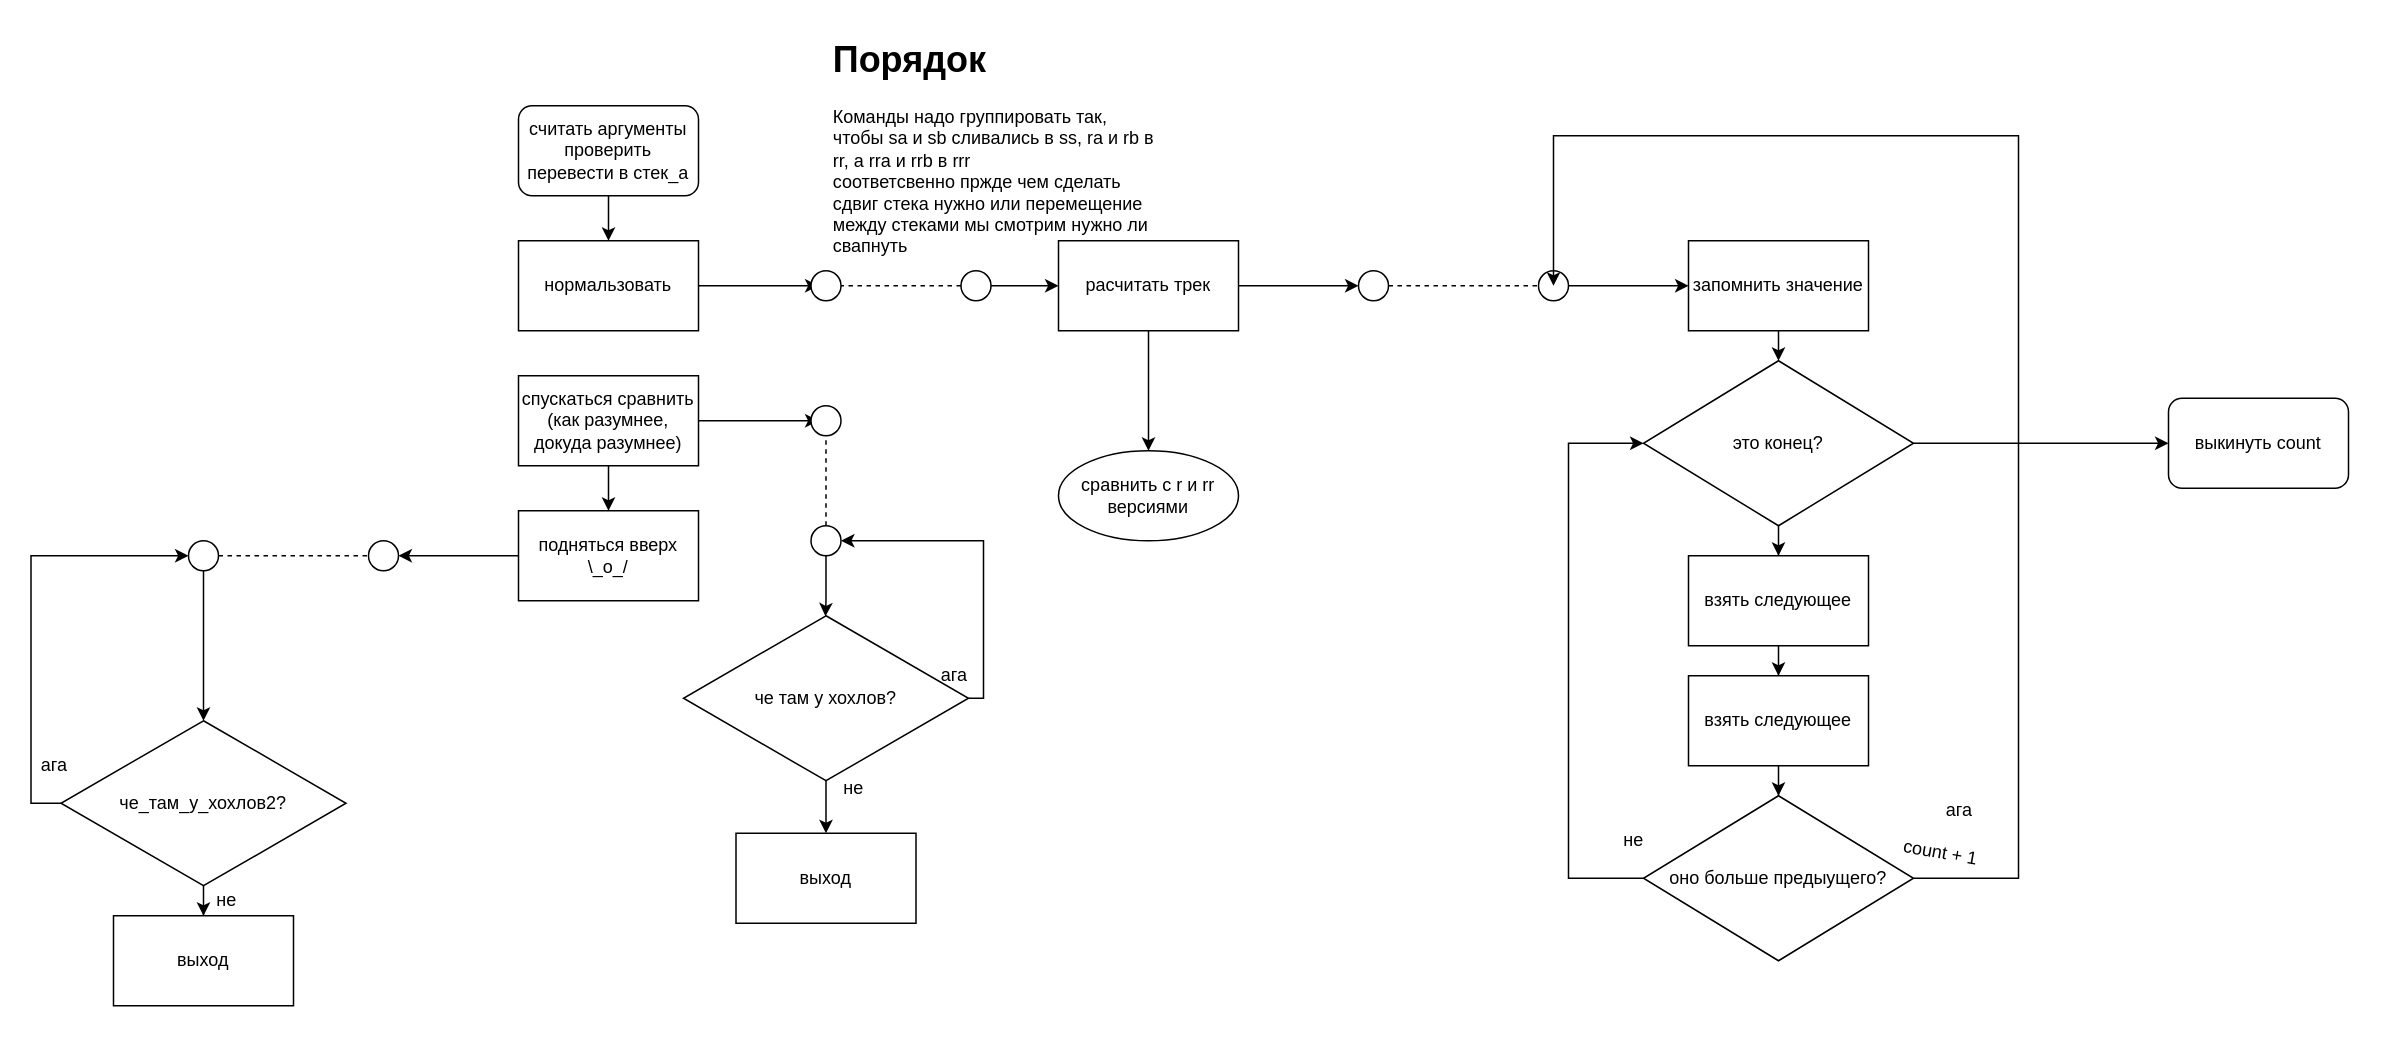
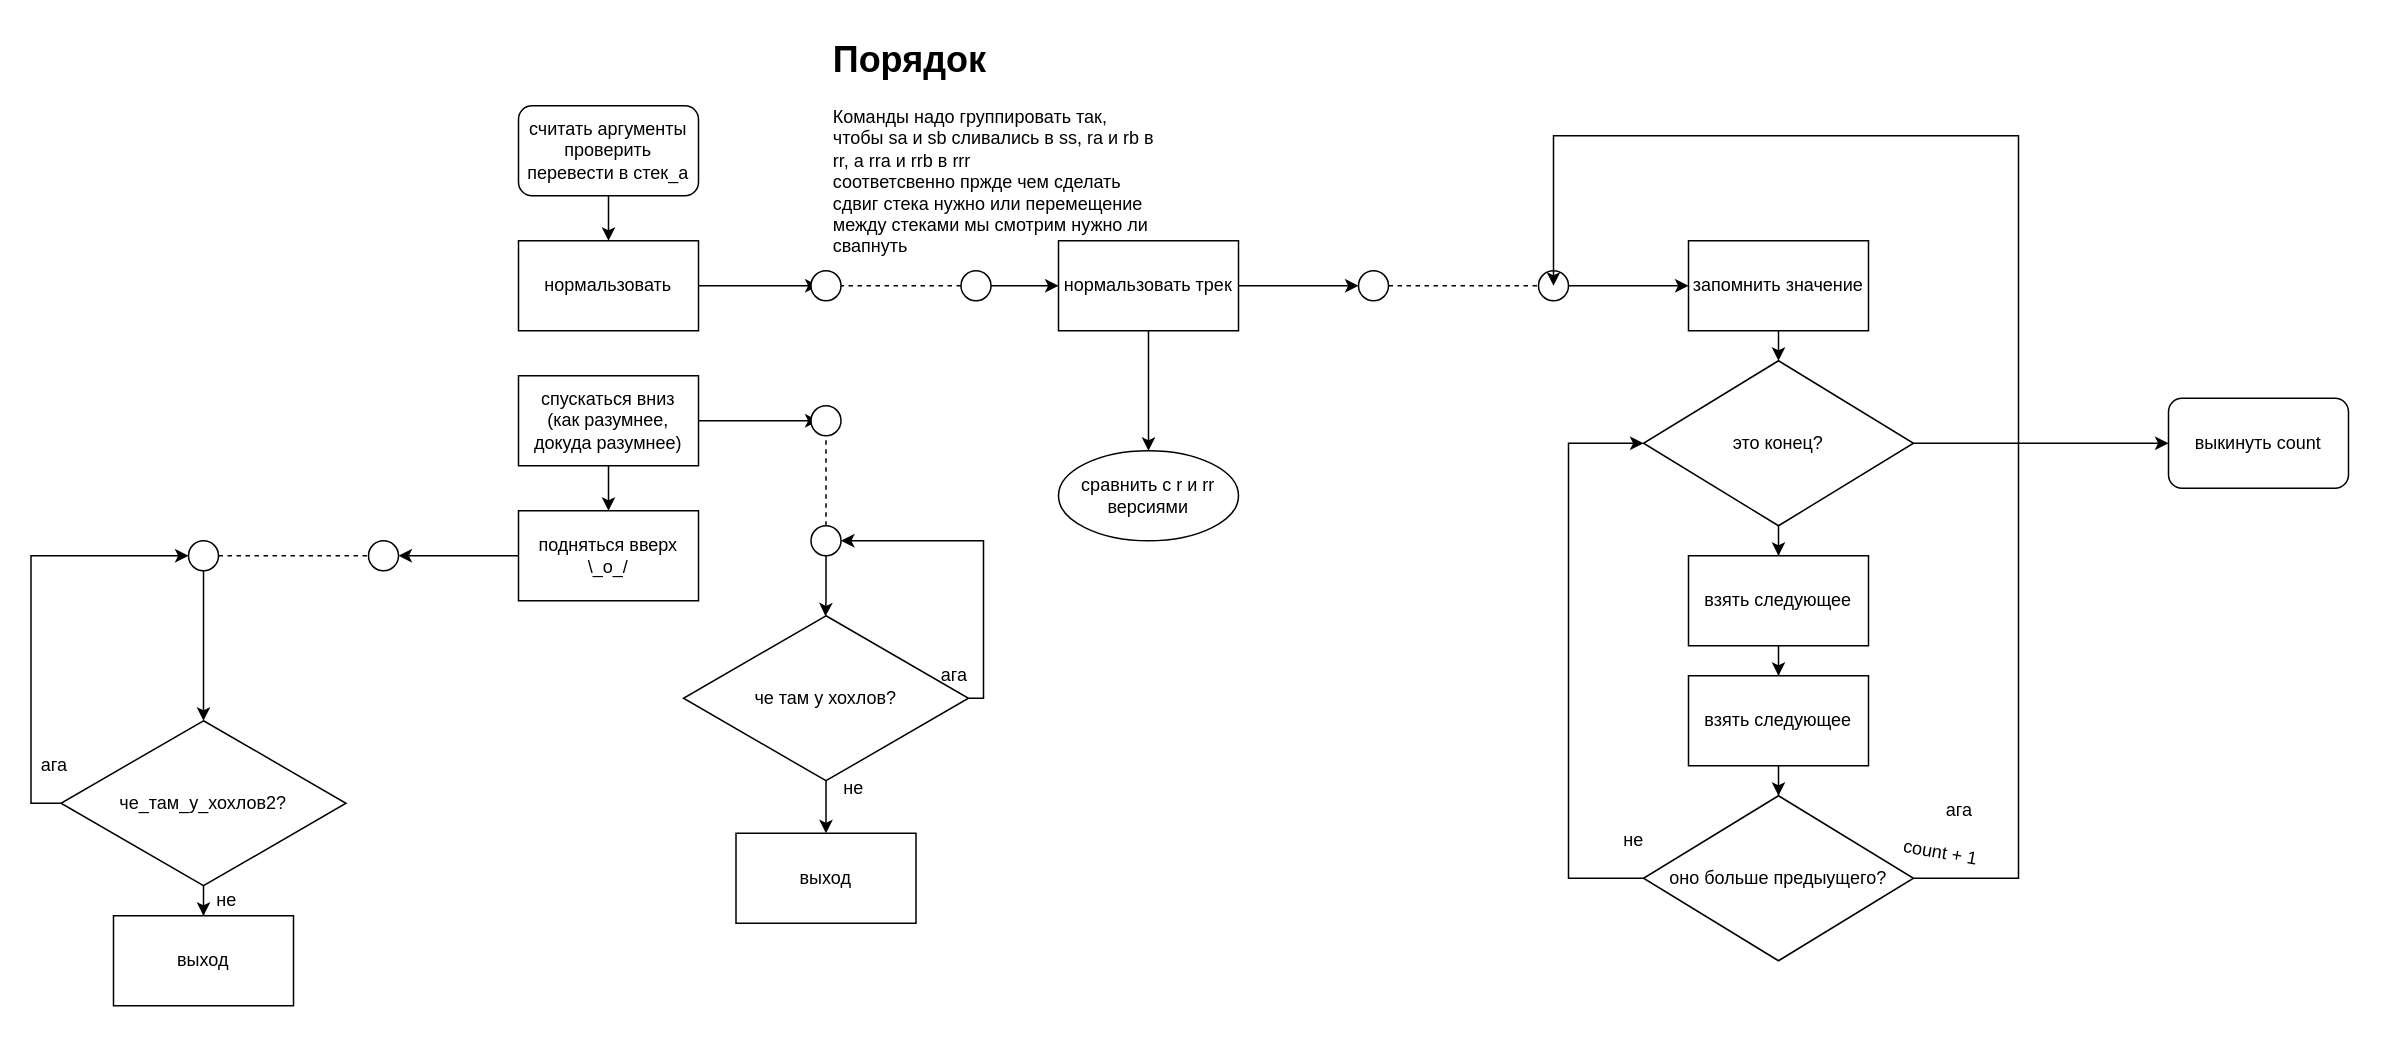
(1148, 286) -> (1148, 286)
(608, 421) -> (608, 421)
